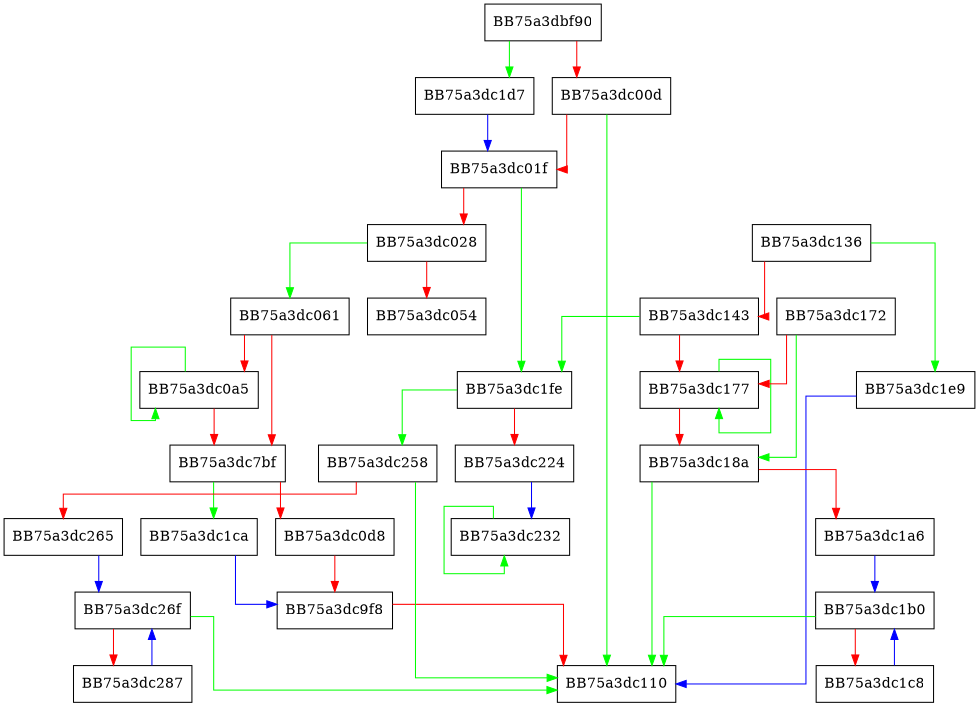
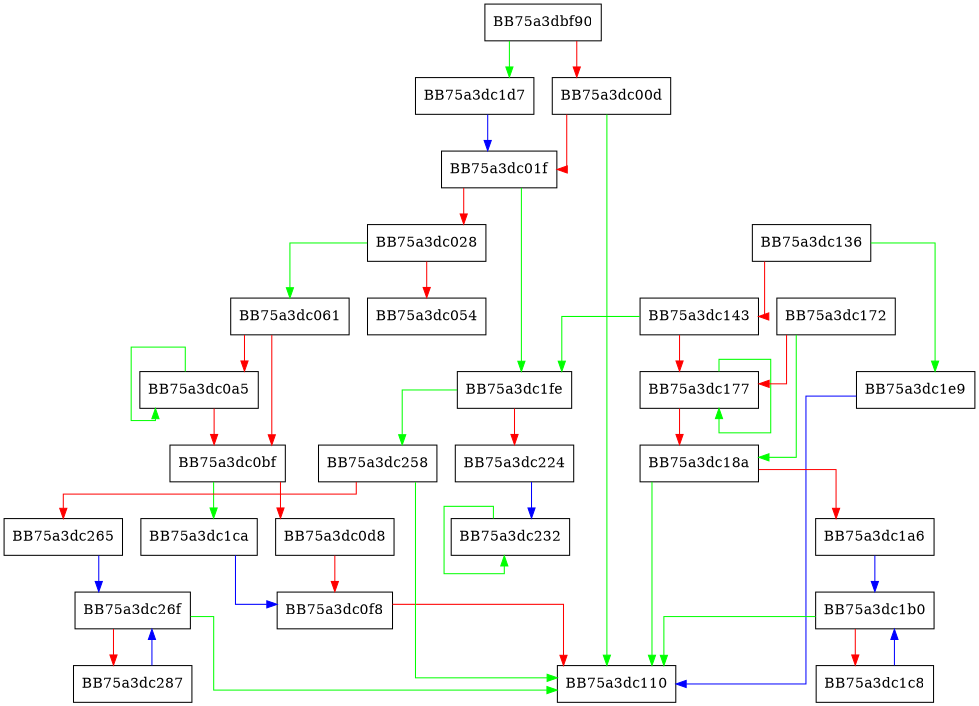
(228, 463) -> (228, 463)
(335, 610) -> (335, 610)
